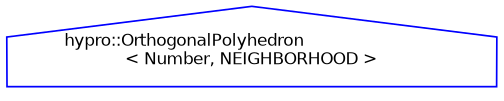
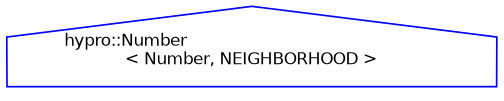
(252, 51) -> (252, 51)
